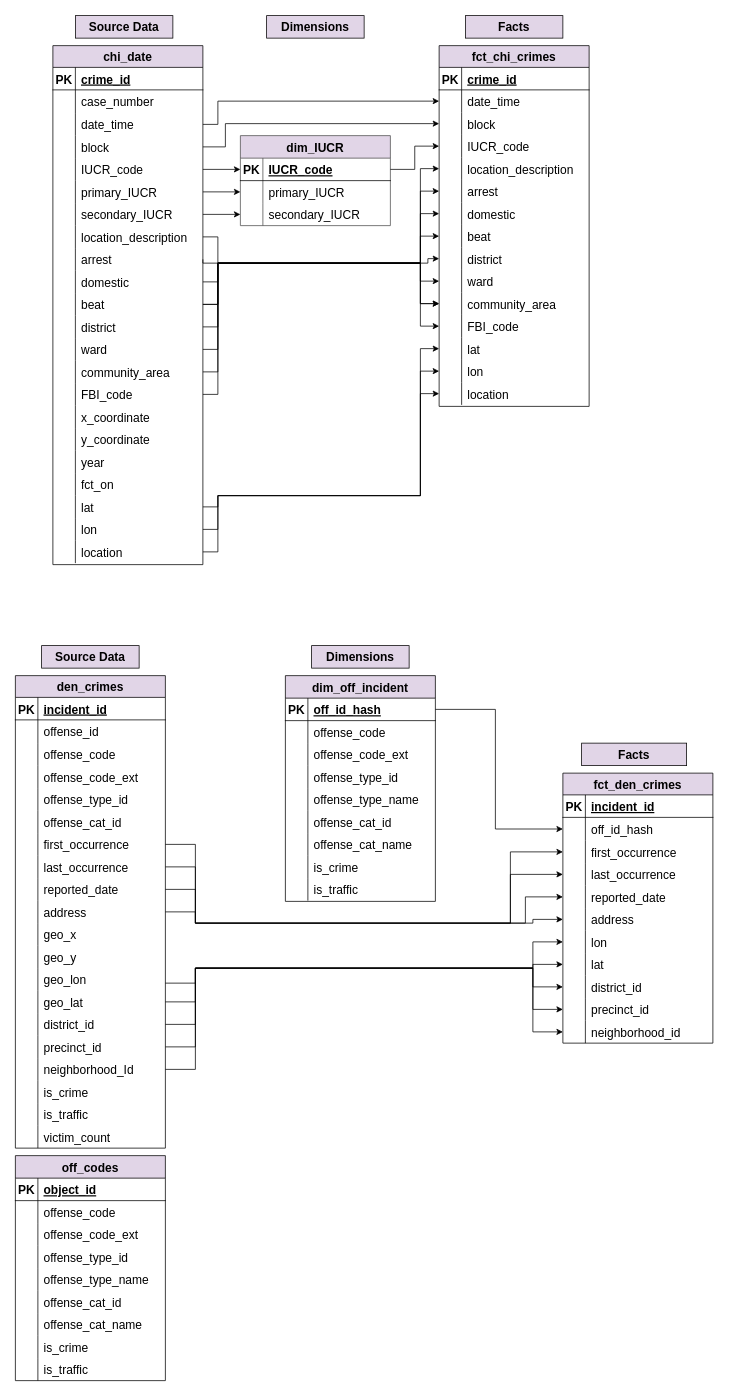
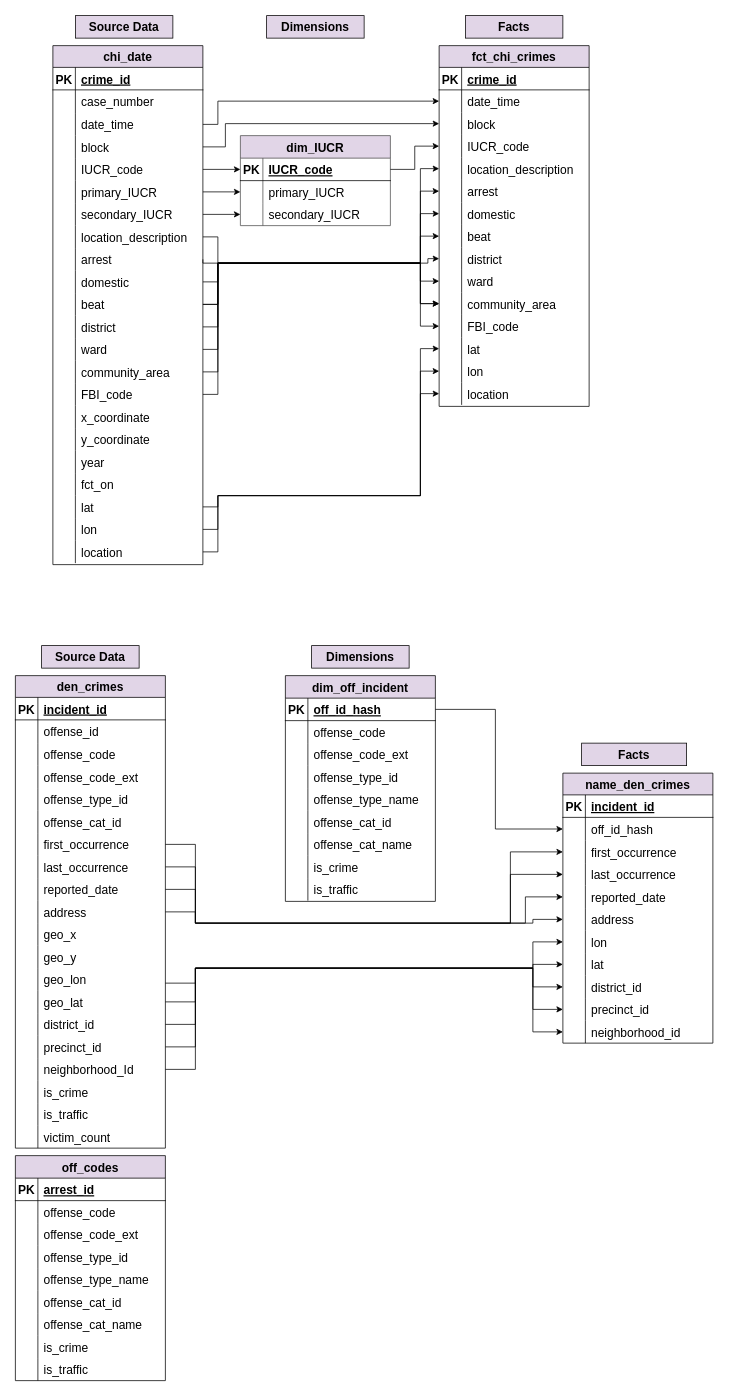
(638, 785) -> (638, 785)
(72, 1190) -> (72, 1190)
